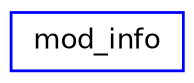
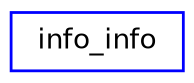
(97, 42) -> (97, 42)
